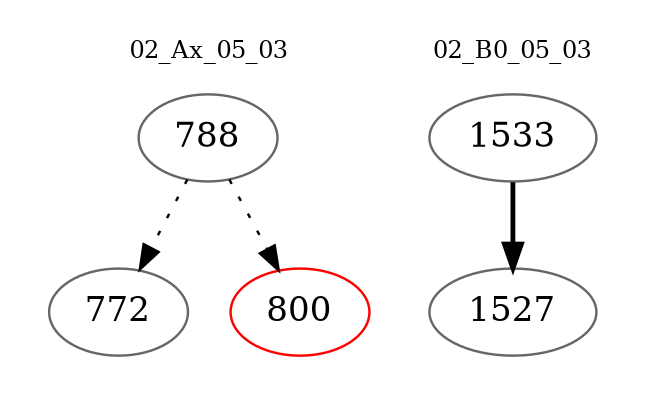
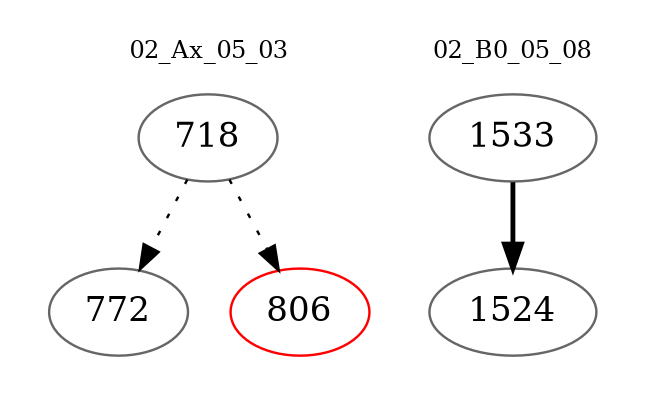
(513, 52) -> (513, 52)
(208, 138) -> (208, 138)
(300, 312) -> (300, 312)
(513, 312) -> (513, 312)
